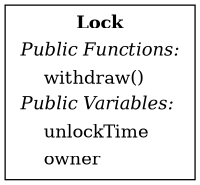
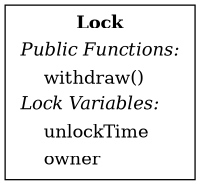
(98, 104) -> (90, 104)
